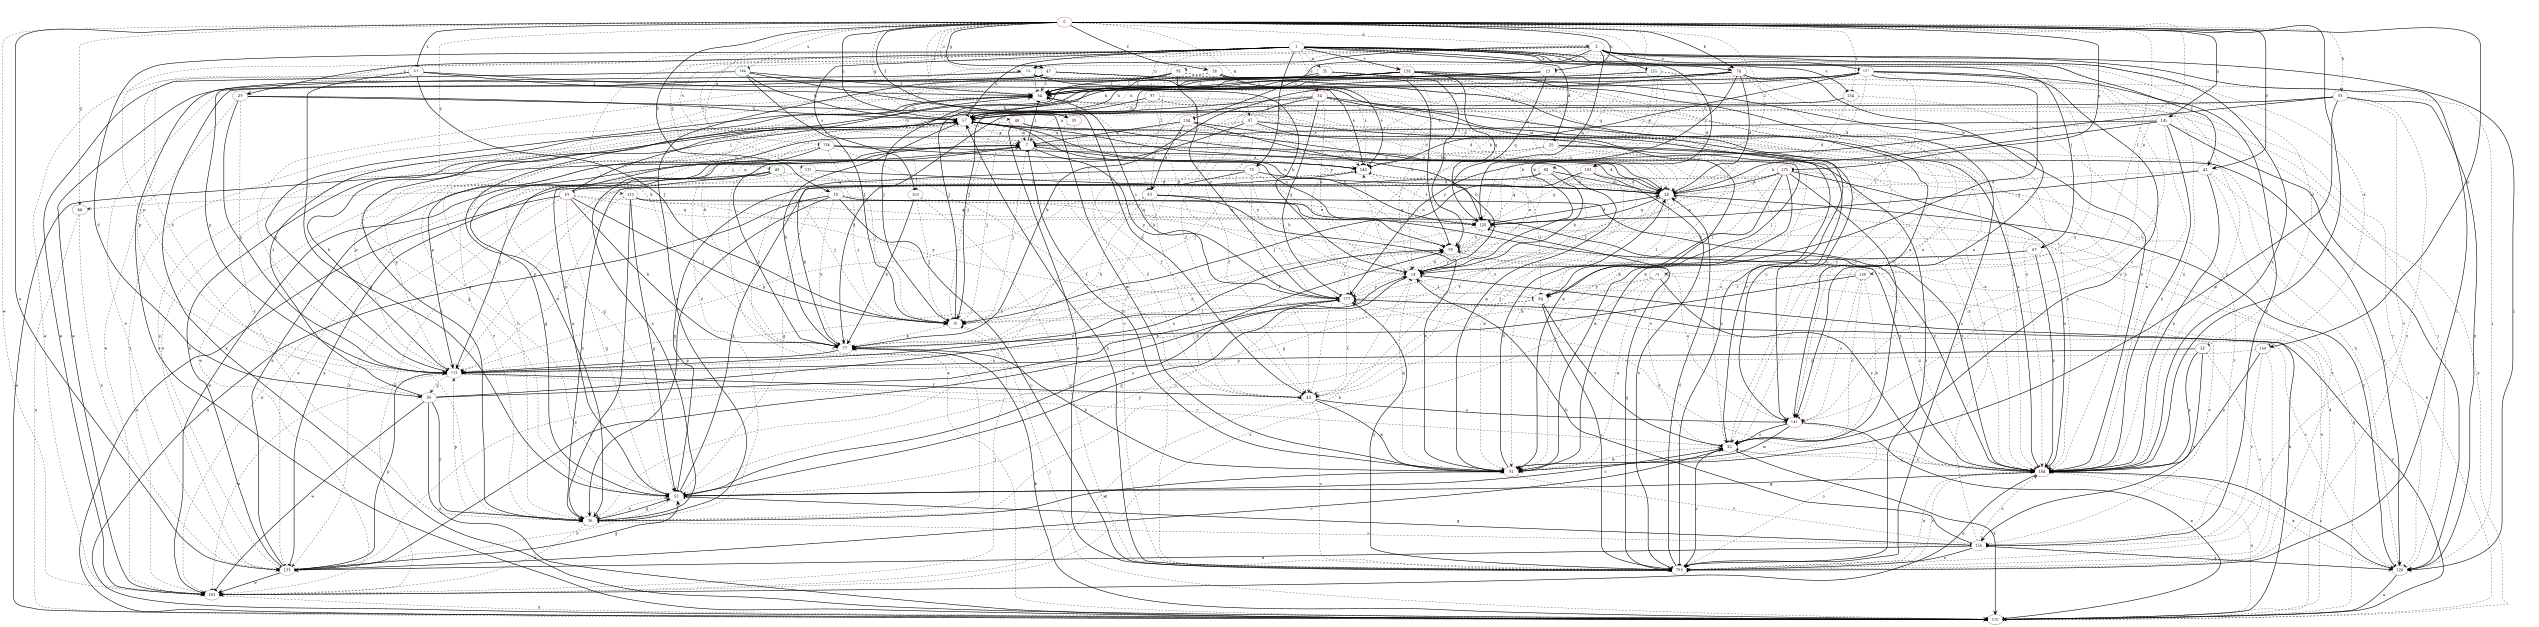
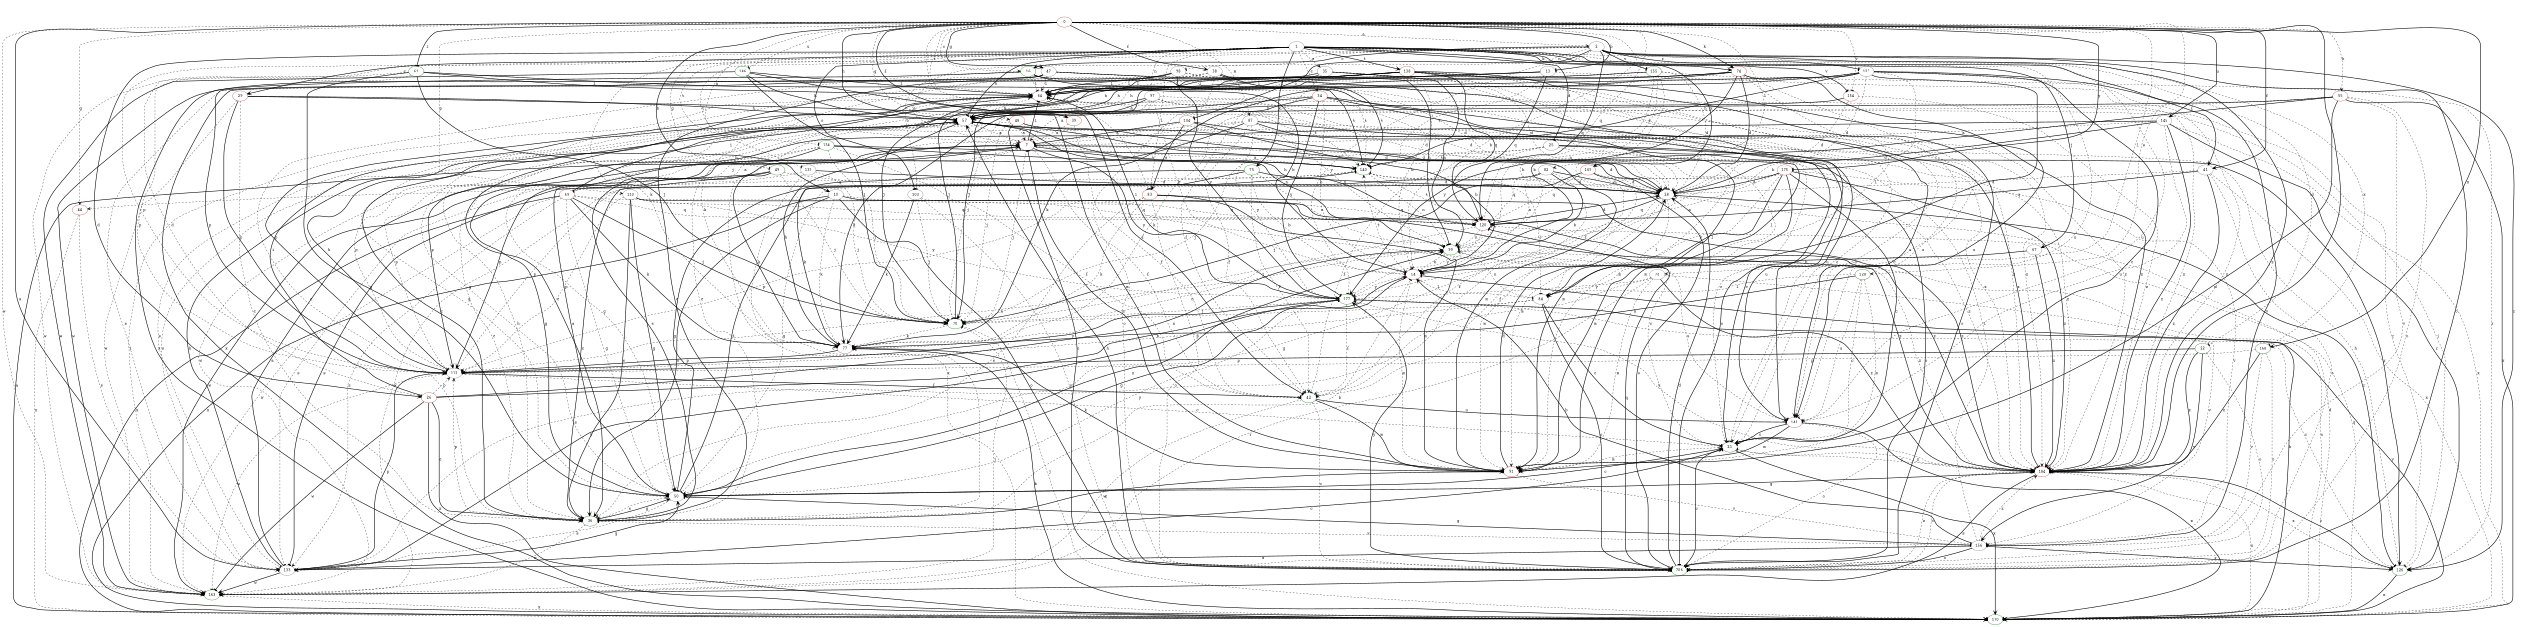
(1061, 115) -> (1061, 115)
(2475, 304) -> (2513, 552)
(439, 381) -> (439, 388)
